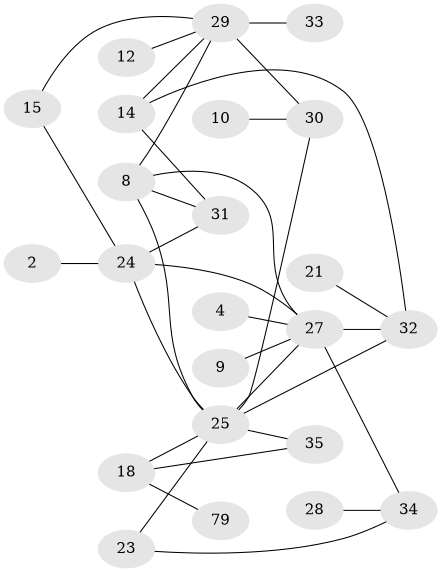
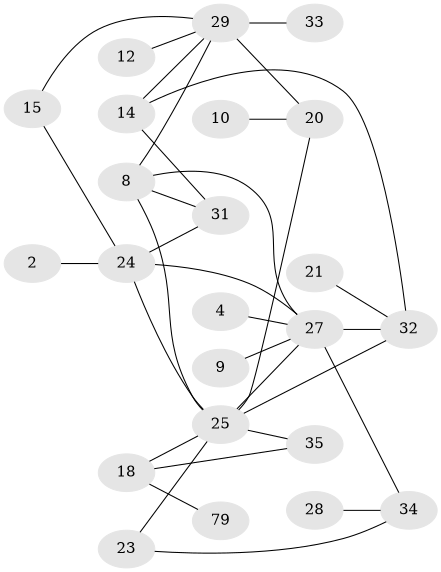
(315, 119) -> (315, 119)
